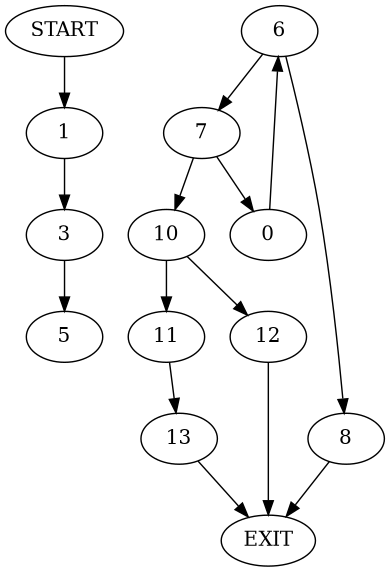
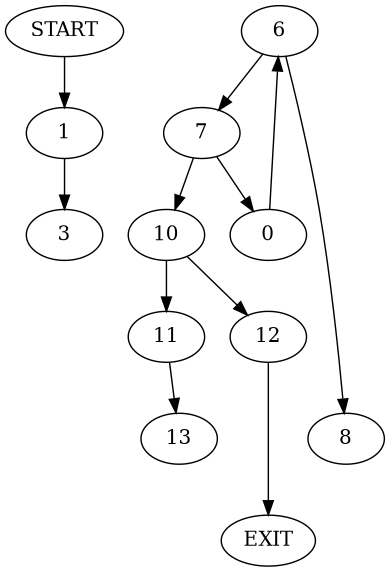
(65, 337) -> none
(312, 483) -> none
(218, 484) -> none
